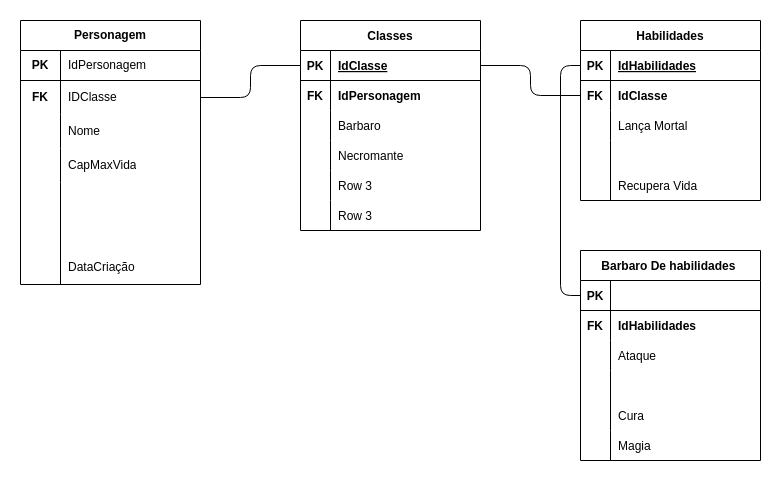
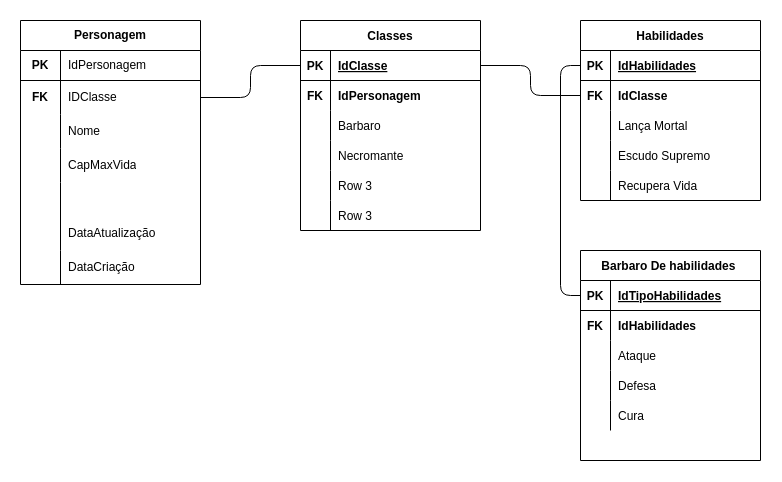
none -> (686, 156)
none -> (131, 234)
none -> (686, 296)
none -> (686, 386)
(686, 446) -> none
